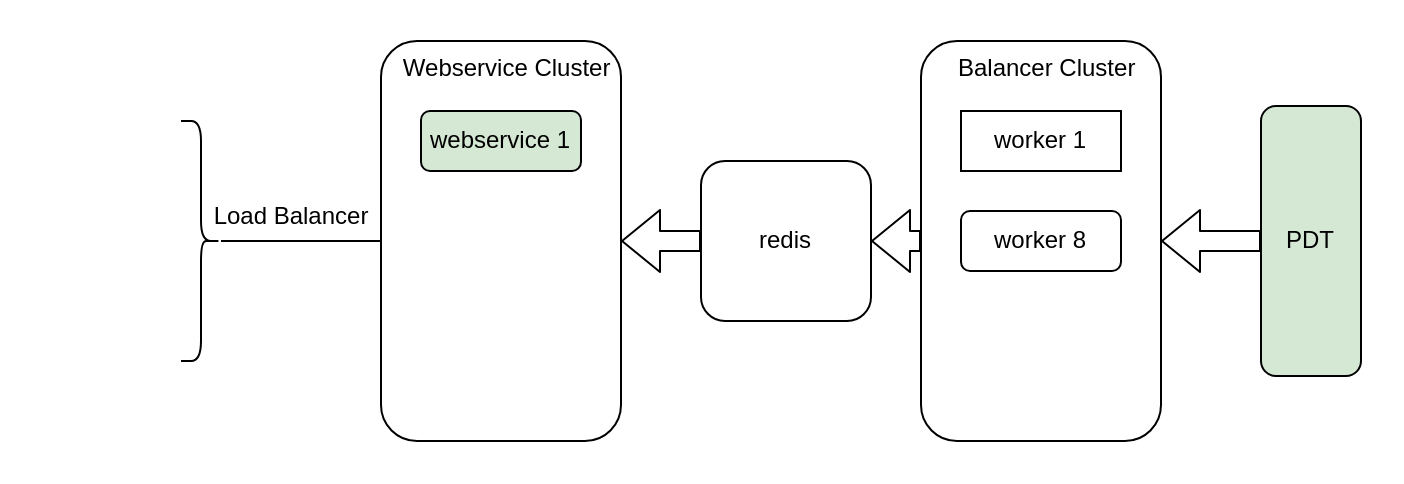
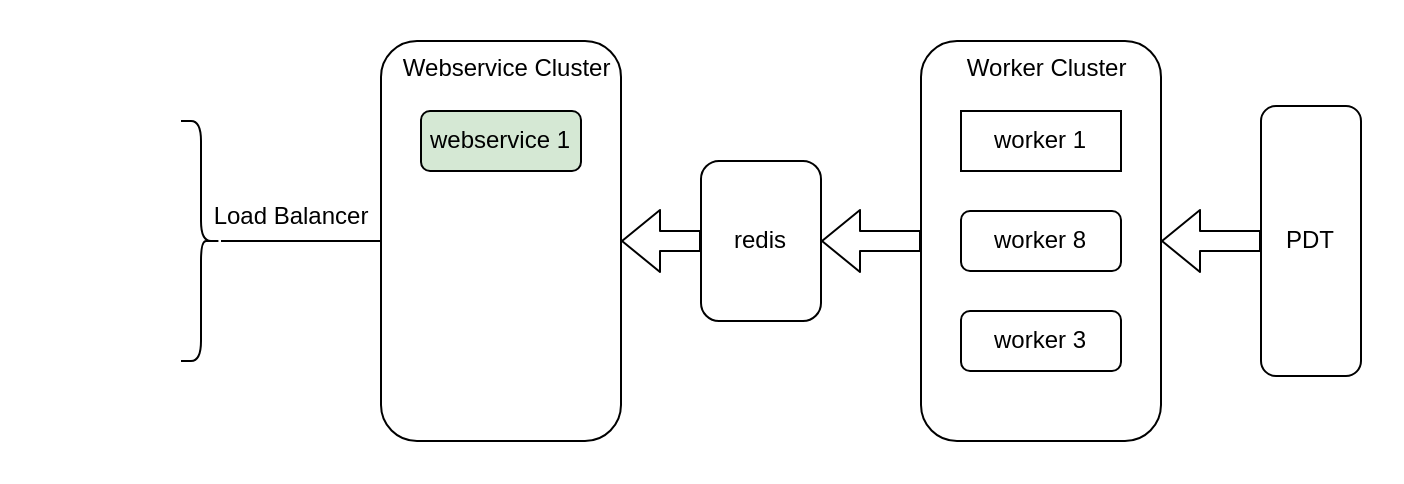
(1041, 69) -> (1041, 69)
(786, 241) -> (761, 241)
(1311, 241) -> (1311, 241)
none -> (1041, 341)
